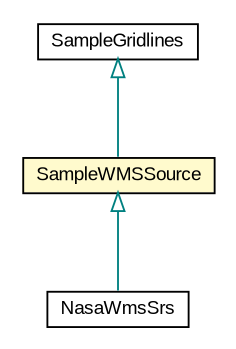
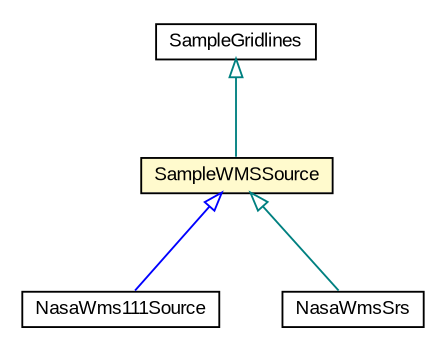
none -> (121, 308)
